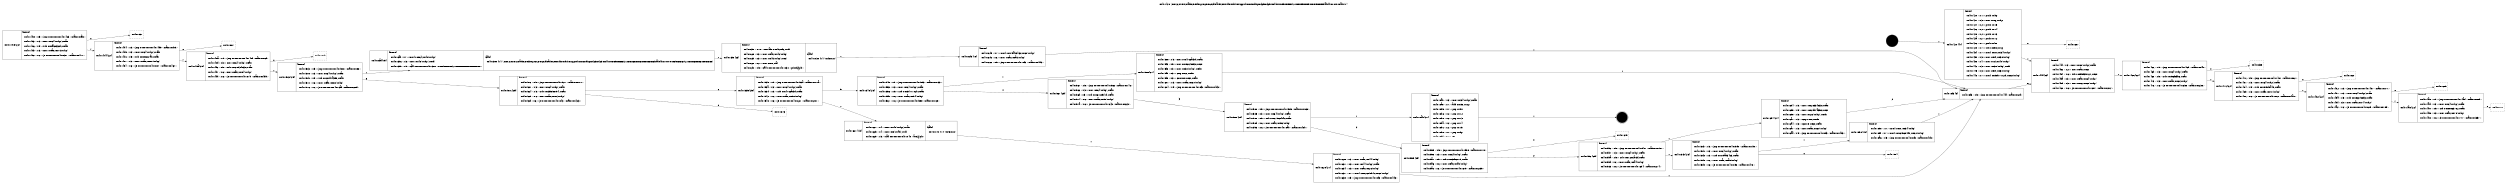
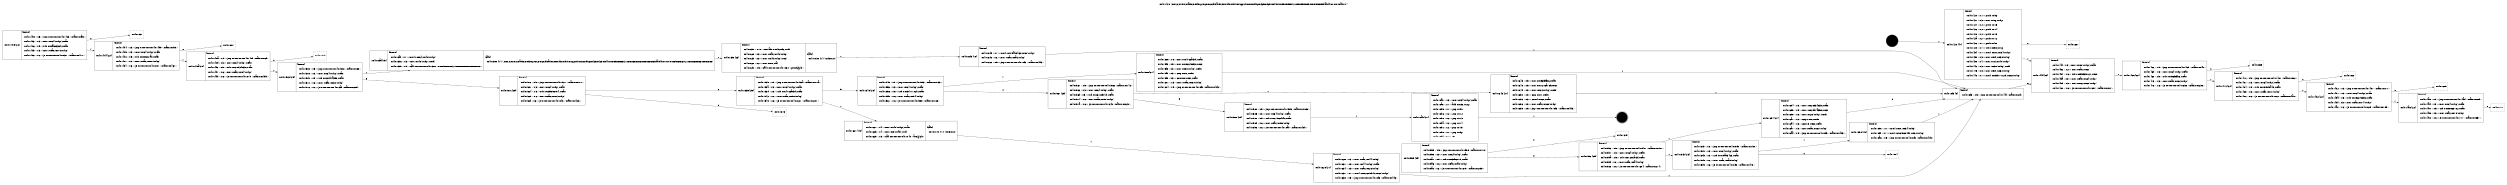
none -> (1534, 94)
(1356, 138) -> none
